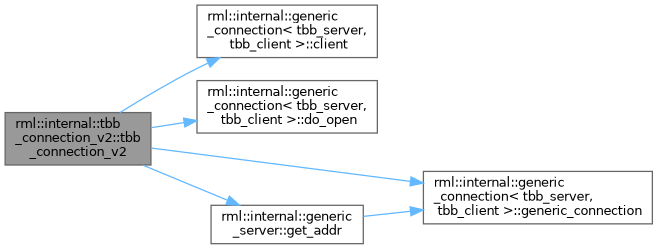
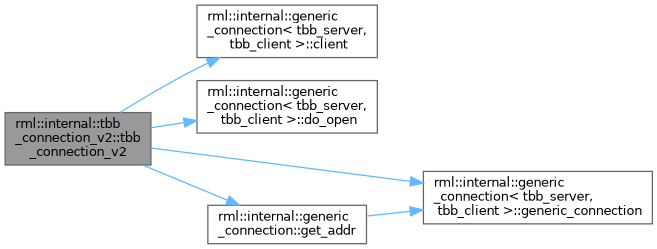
(287, 224) -> (287, 224)
